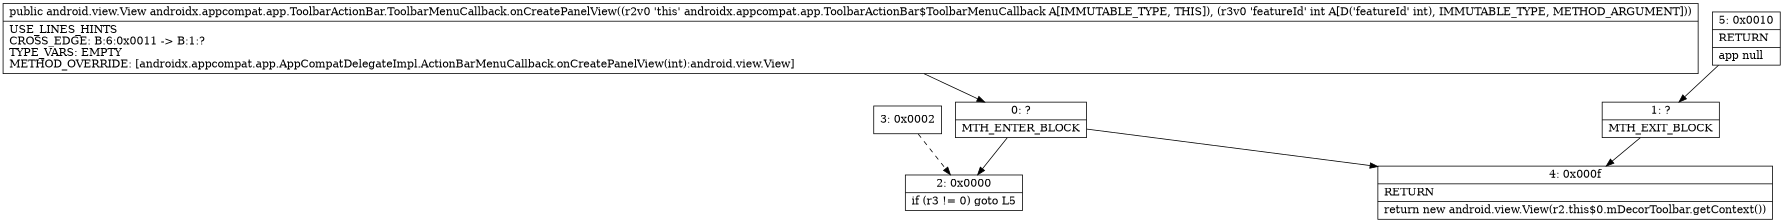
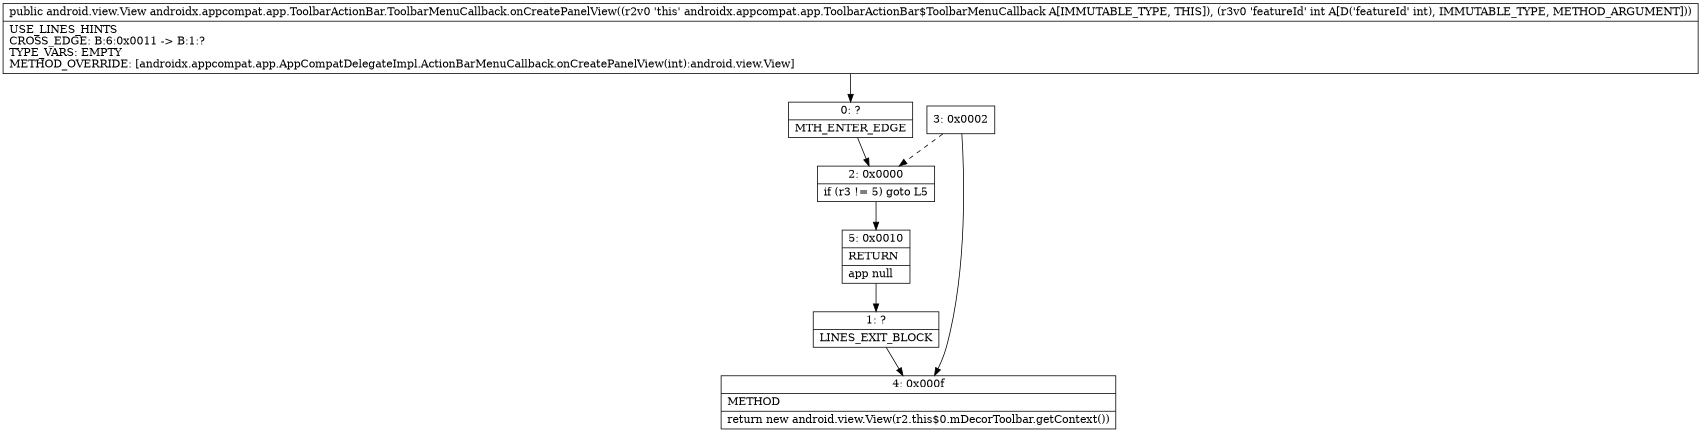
(1021, 128) -> (851, 128)
(1661, 128) -> (876, 338)
(1228, 147) -> (961, 253)
(1409, 192) -> (754, 402)
(964, 201) -> (876, 192)
none -> (876, 212)
